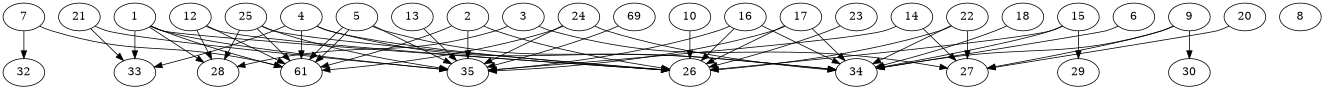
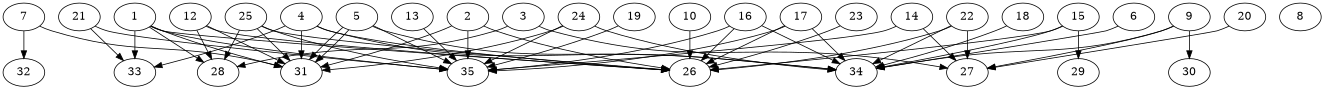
(634, 17) -> (634, 17)
(301, 72) -> (301, 72)
